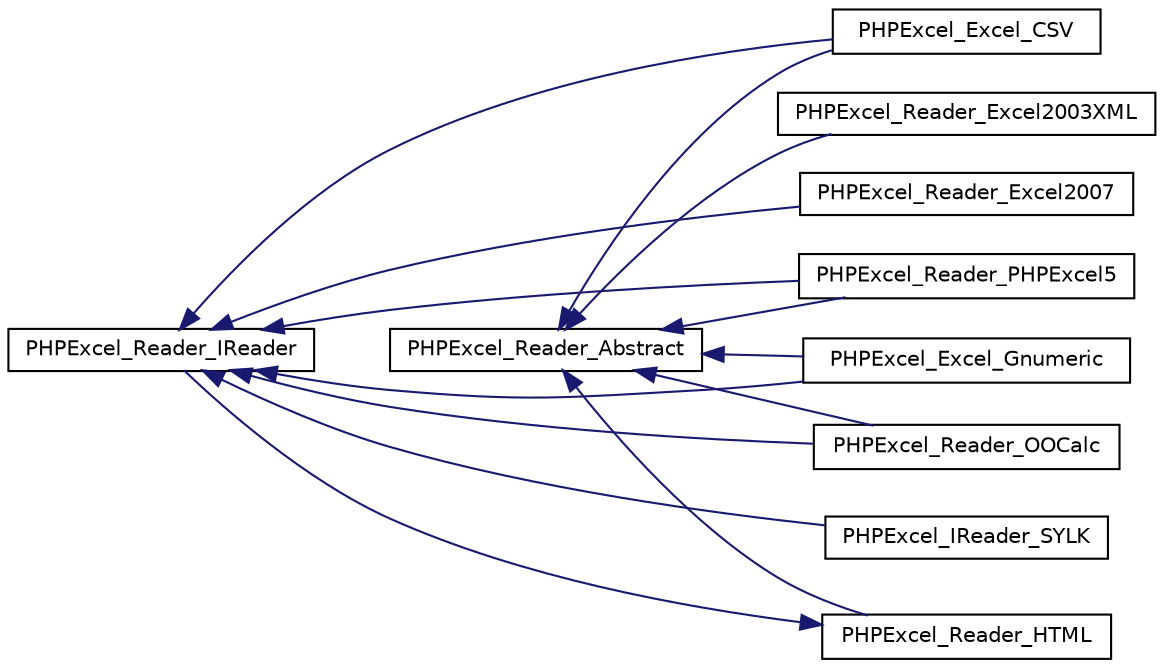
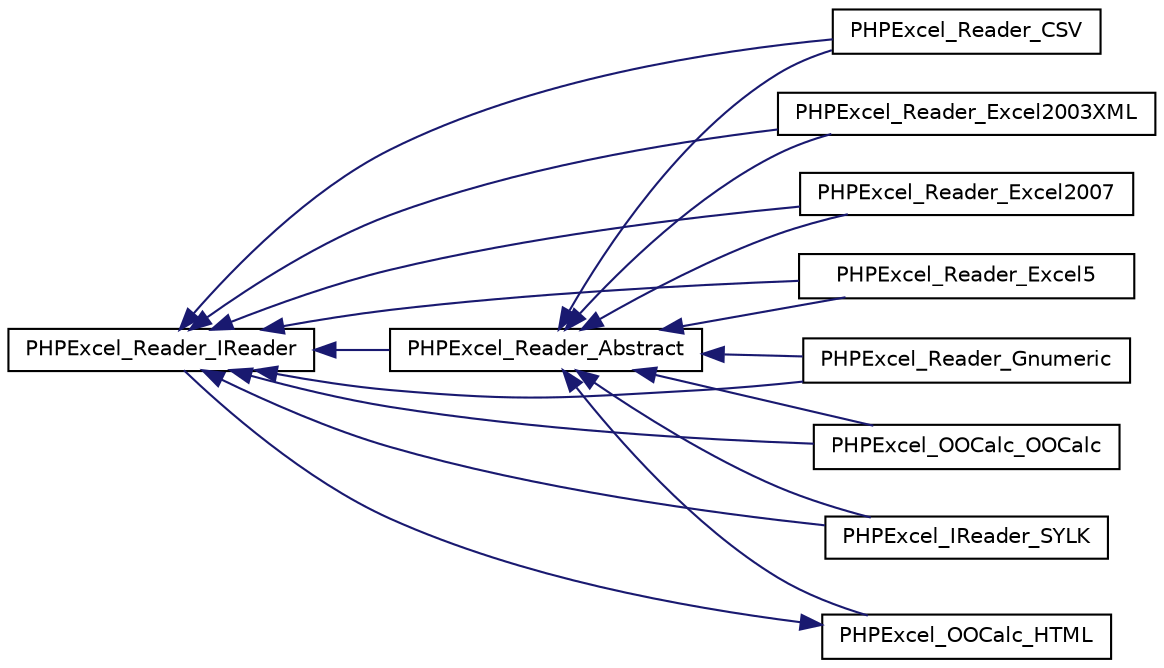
(967, 32) -> (967, 32)
none -> (479, 186)
none -> (720, 257)
(967, 276) -> (967, 276)
none -> (363, 350)
(967, 361) -> (967, 361)
(967, 447) -> (967, 447)
none -> (727, 463)
(967, 637) -> (967, 637)
